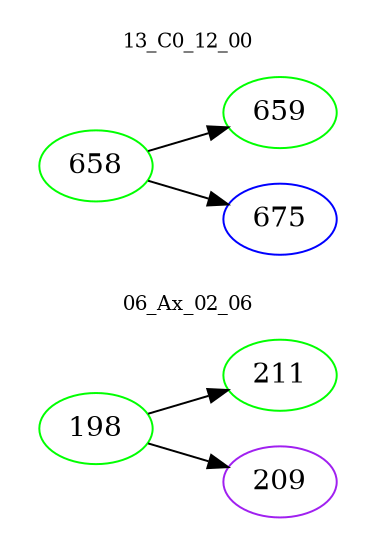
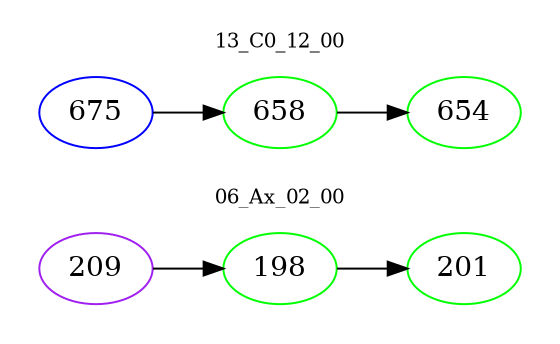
(280, 113) -> (464, 113)
(178, 190) -> (178, 113)
(188, 305) -> (280, 198)
(280, 375) -> (464, 269)
(178, 452) -> (178, 269)
